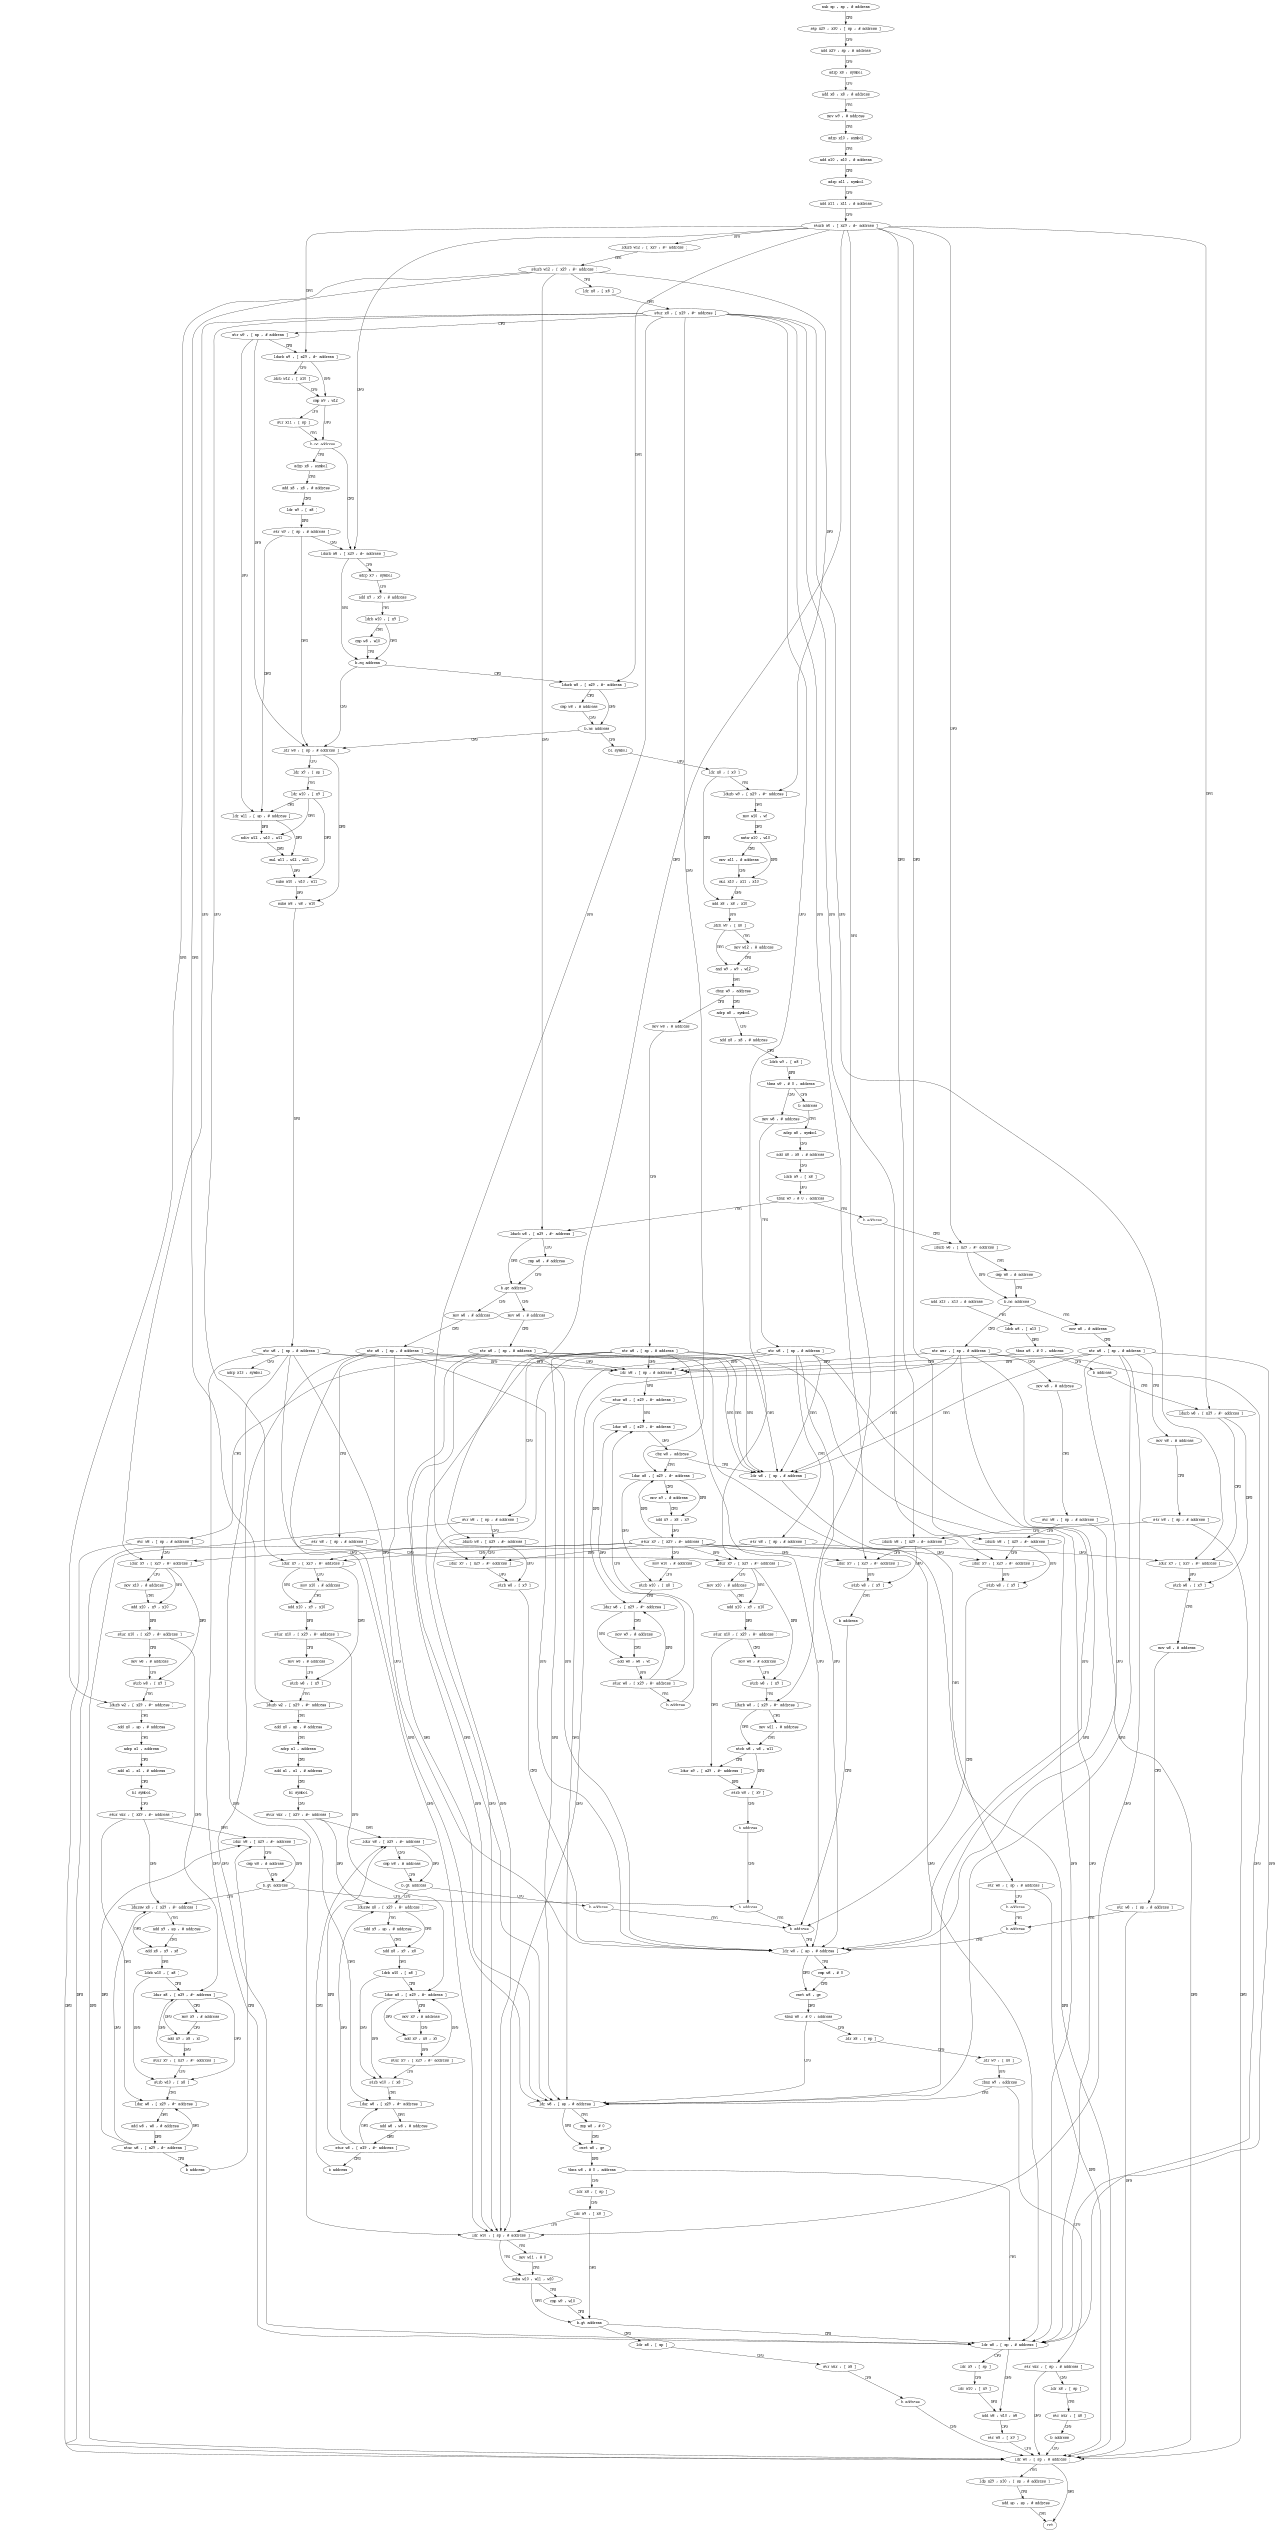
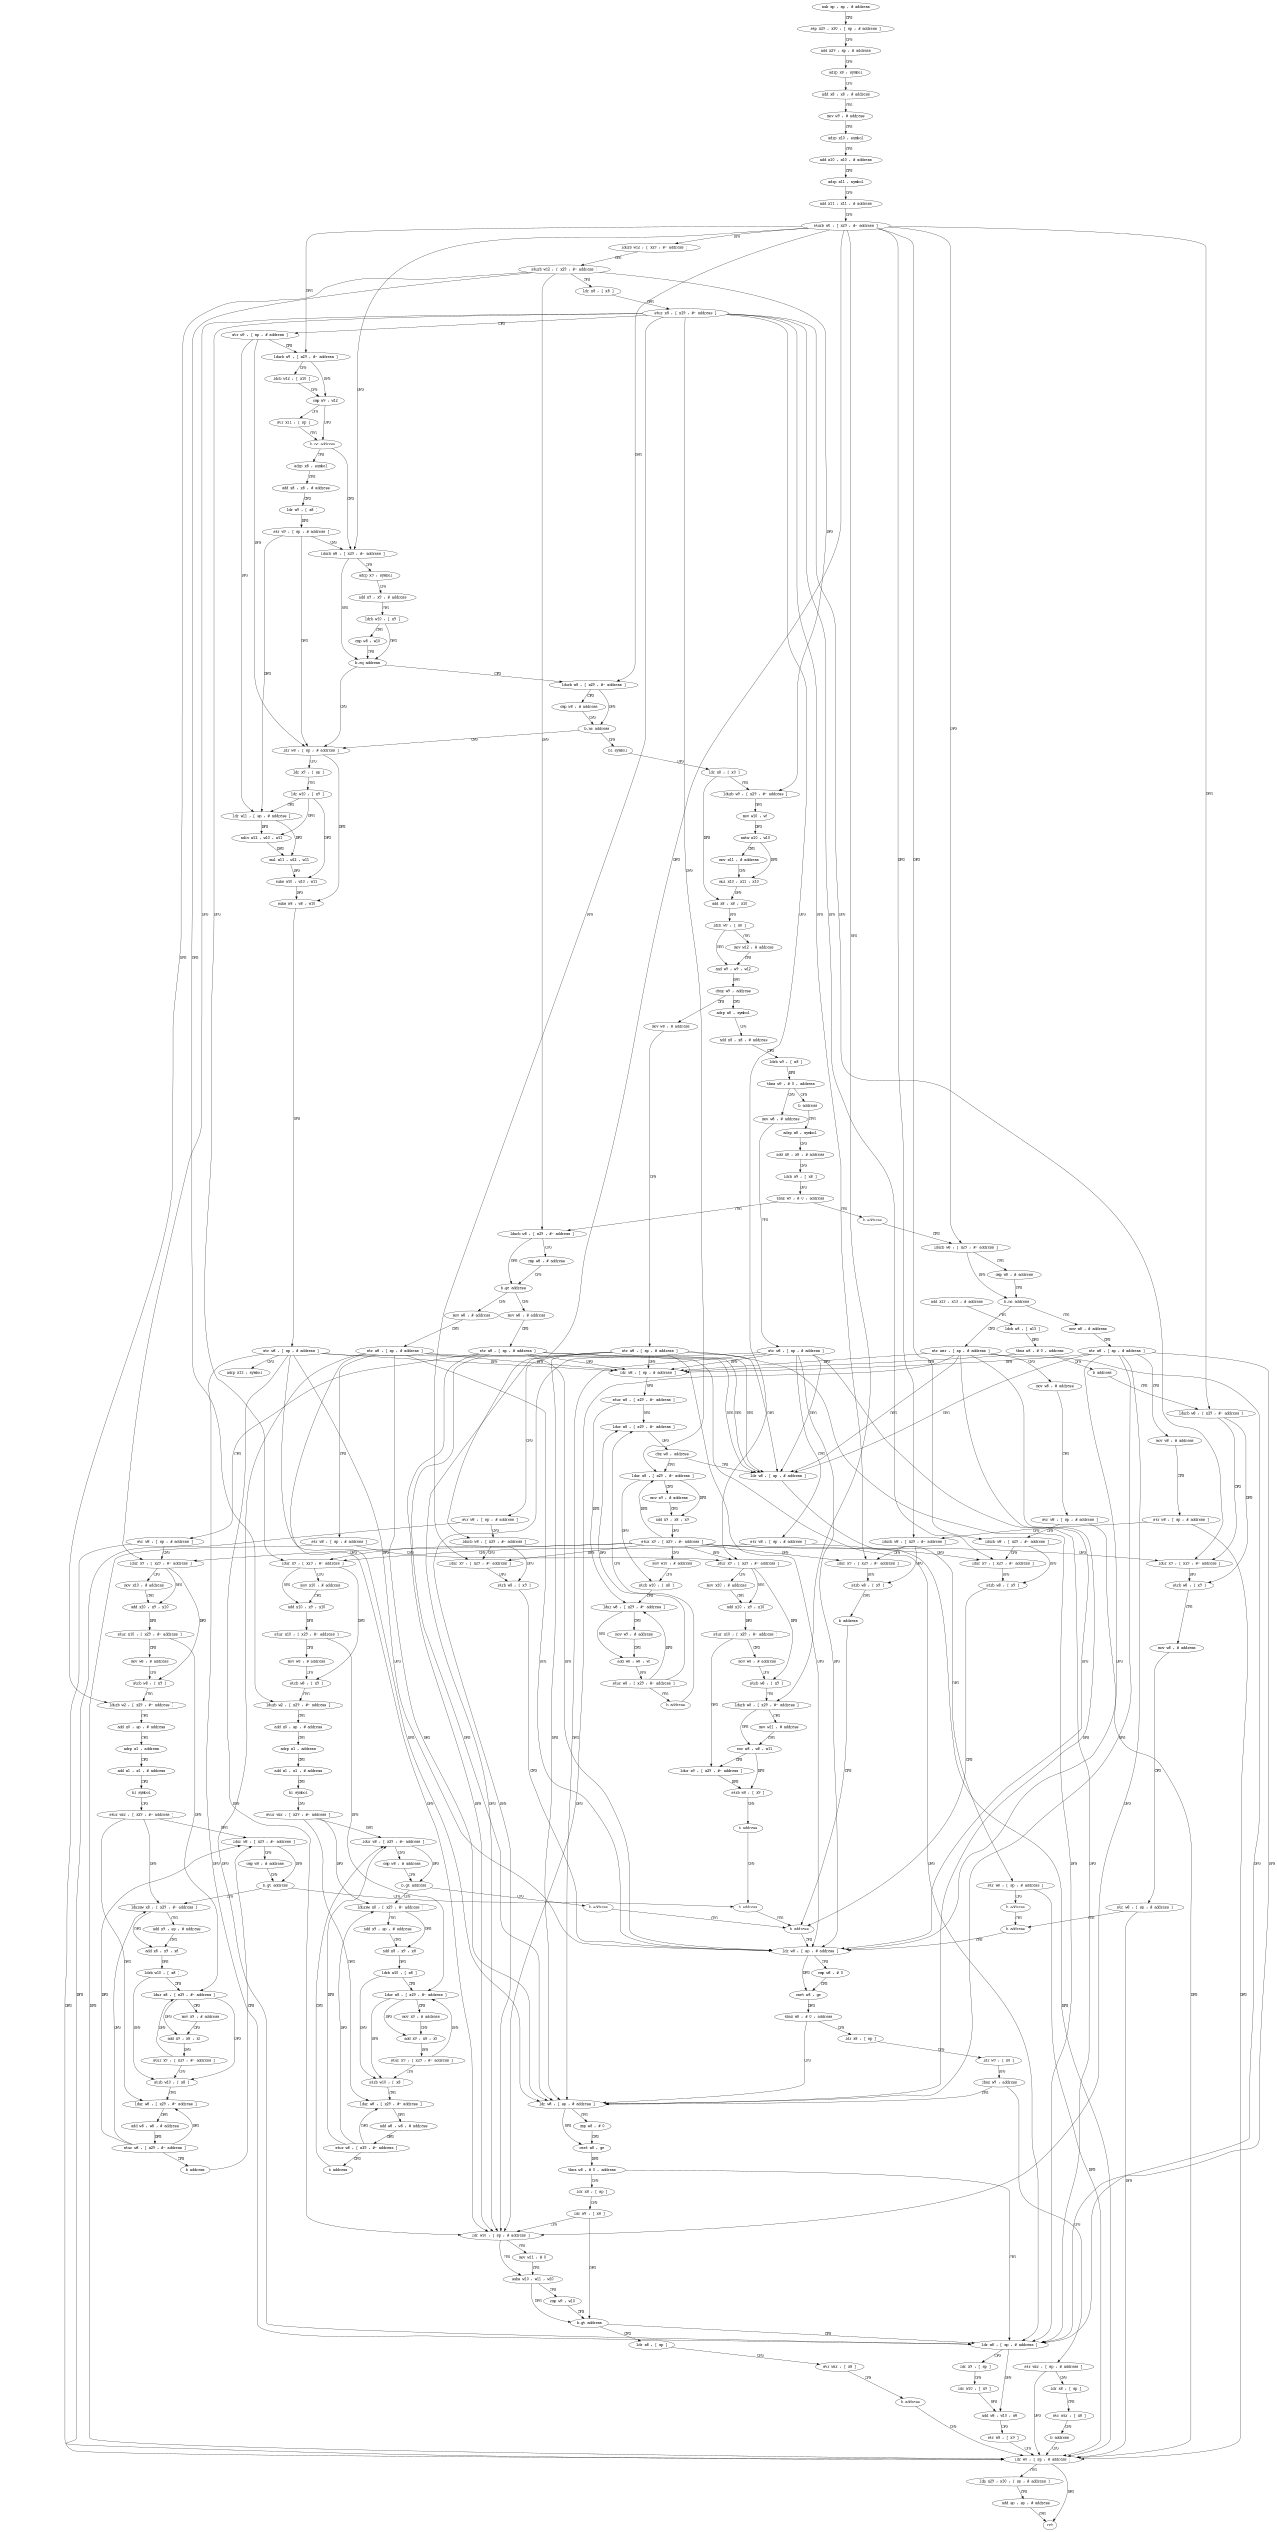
(754, 1749) -> (754, 1749)
